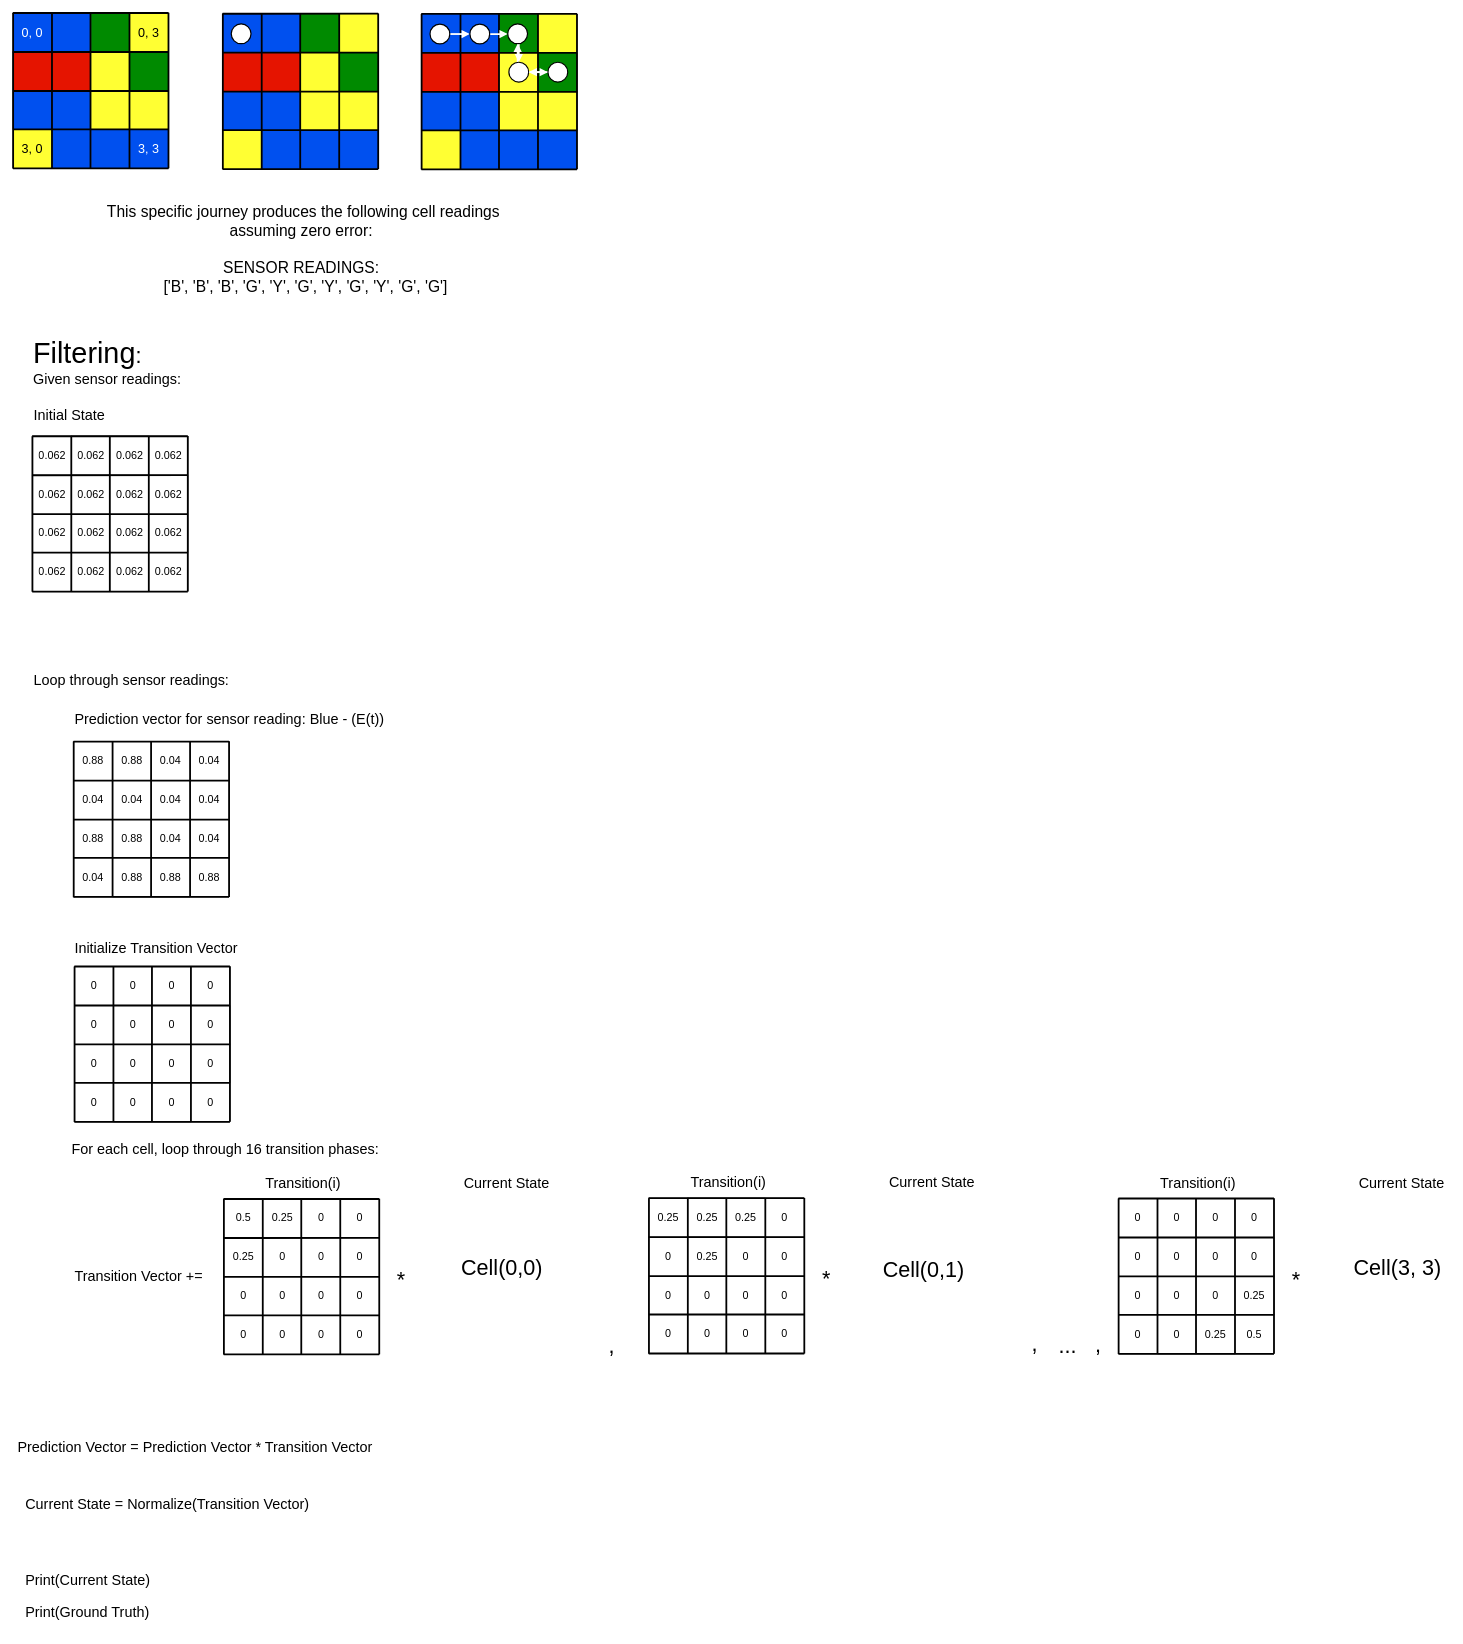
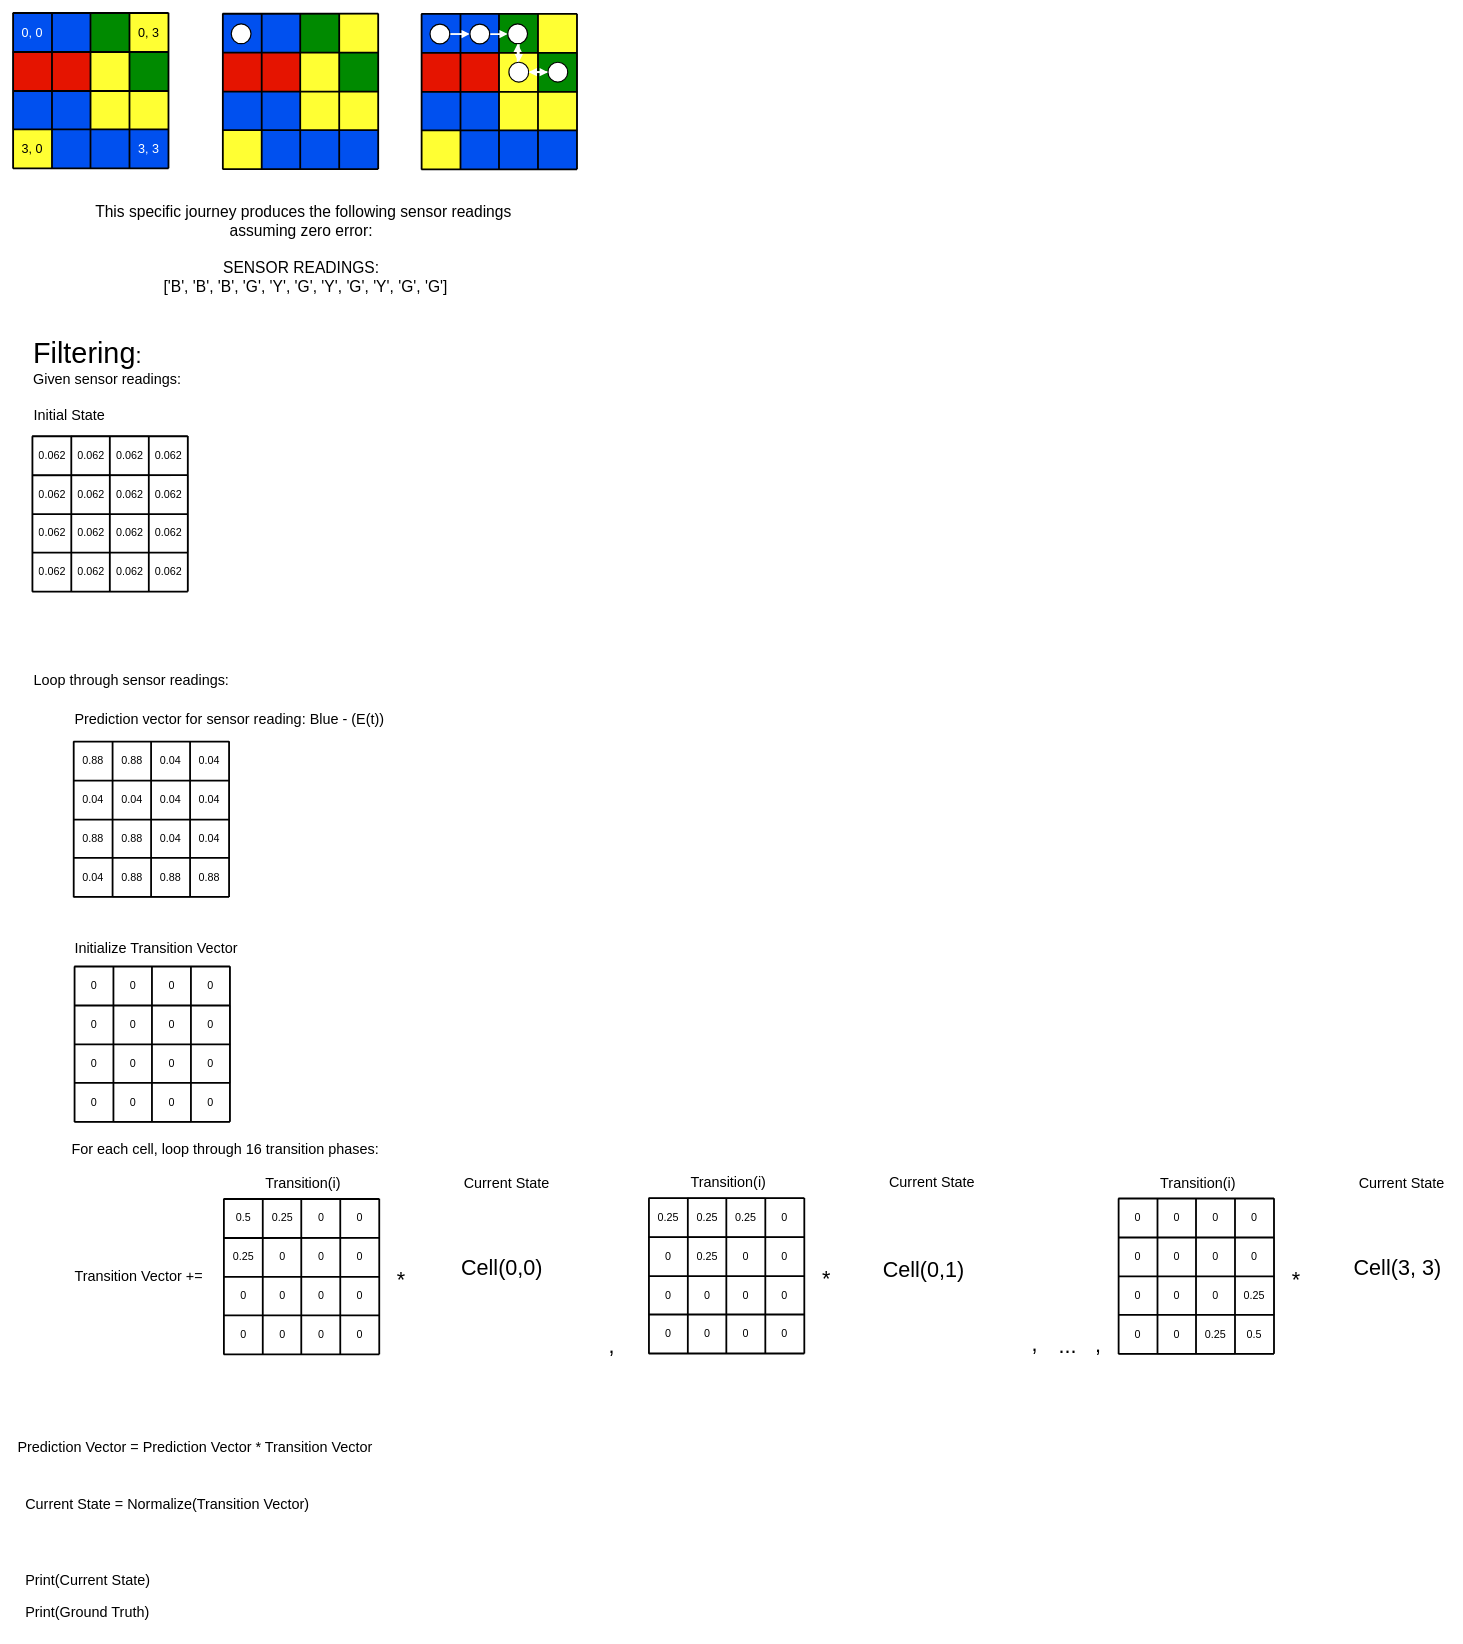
(304, 249) -> (304, 249)
